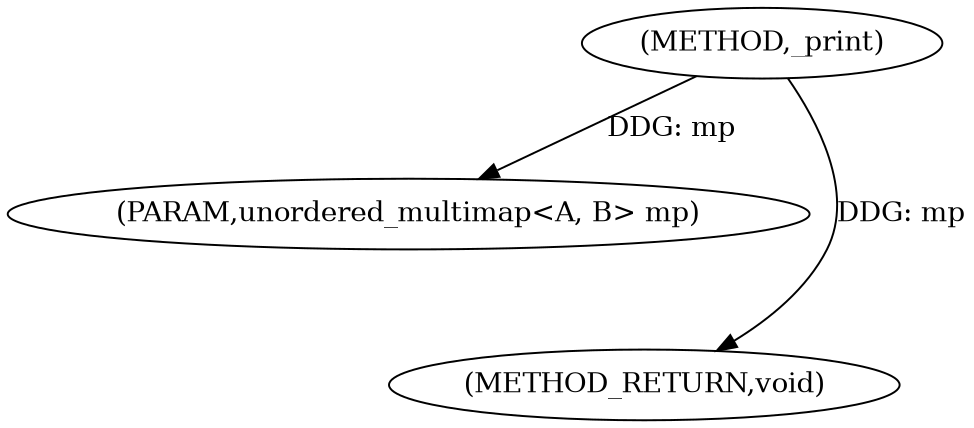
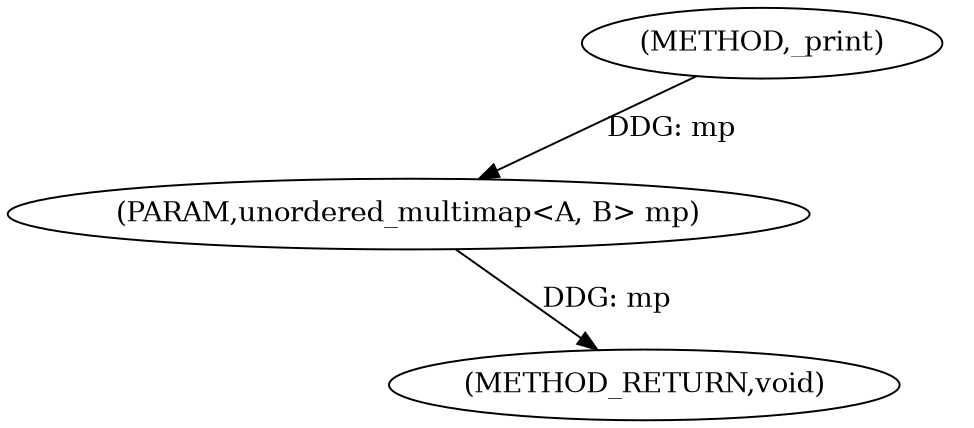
(835, 225) -> (518, 294)
